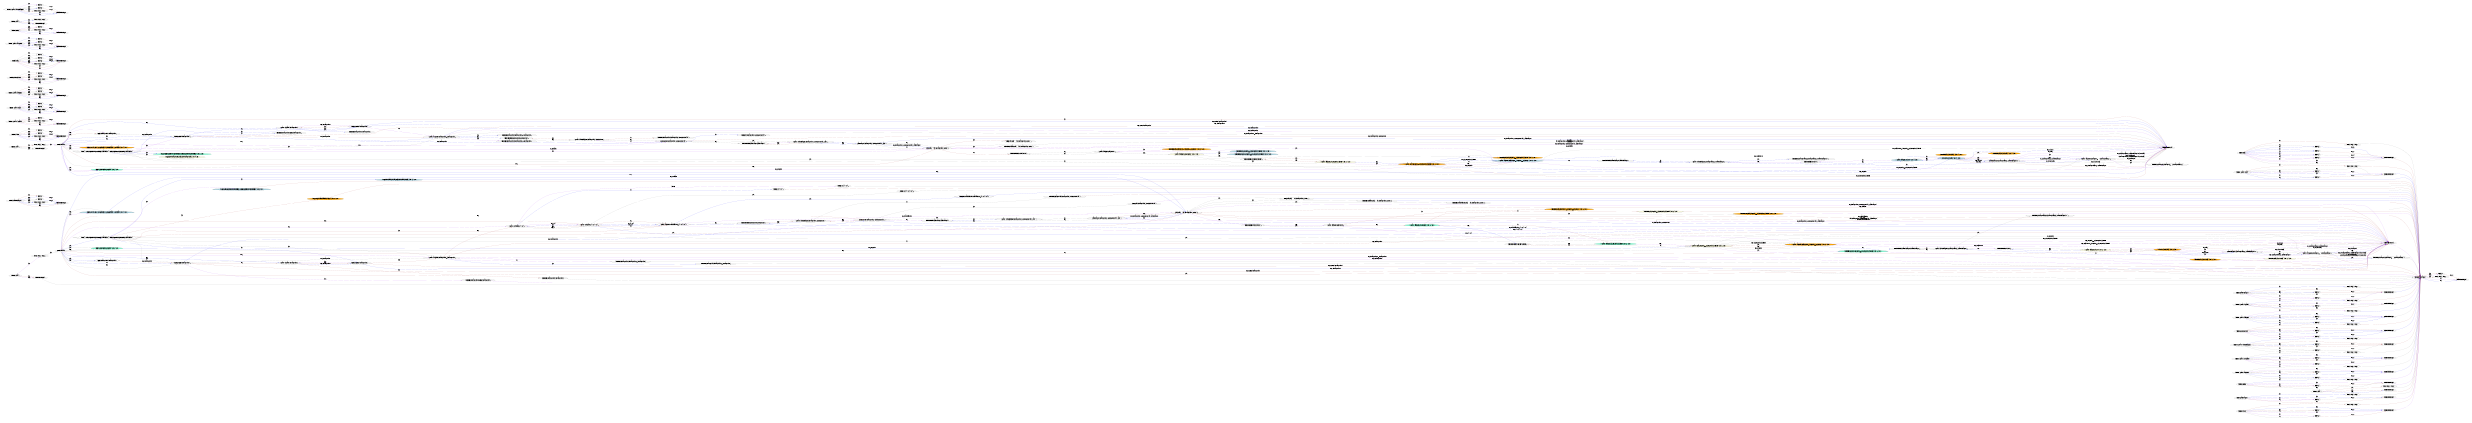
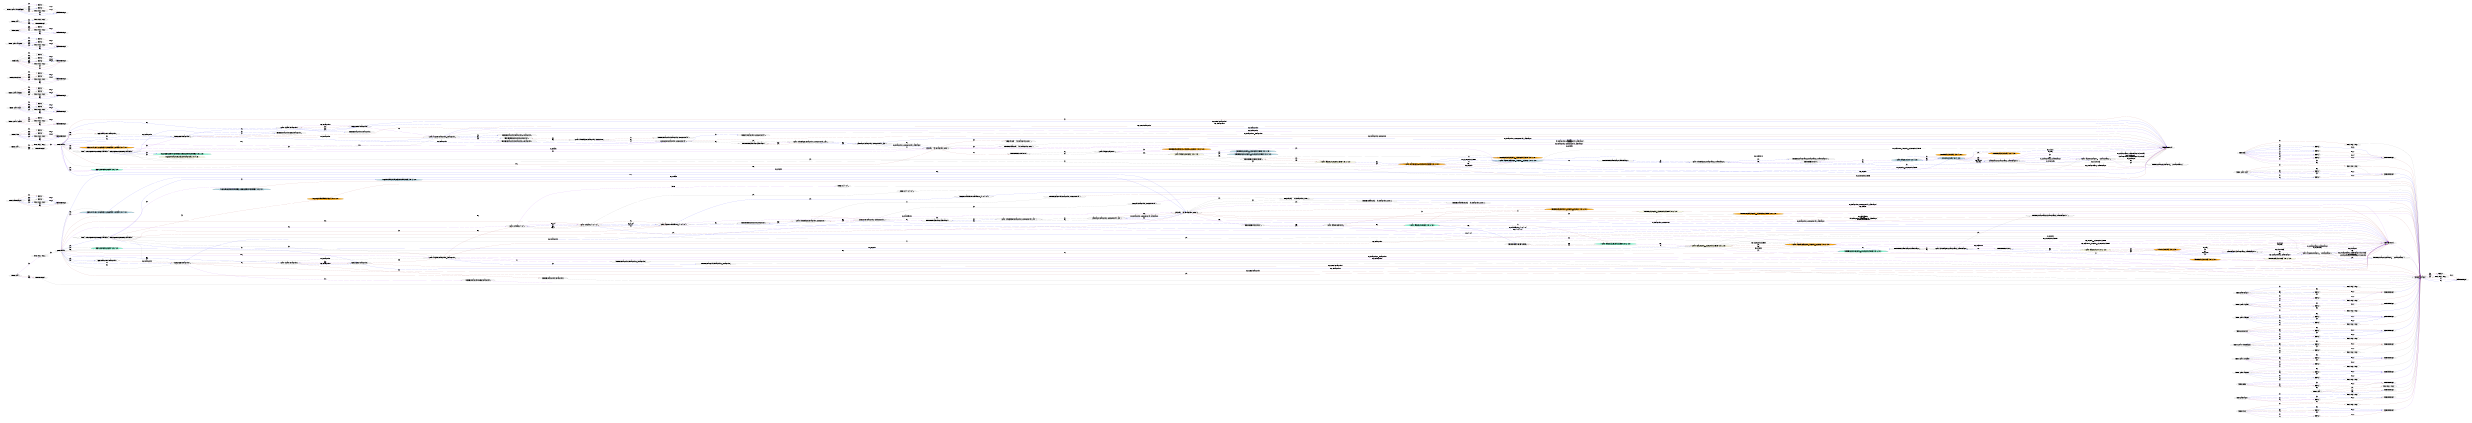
(778, 189) -> none
